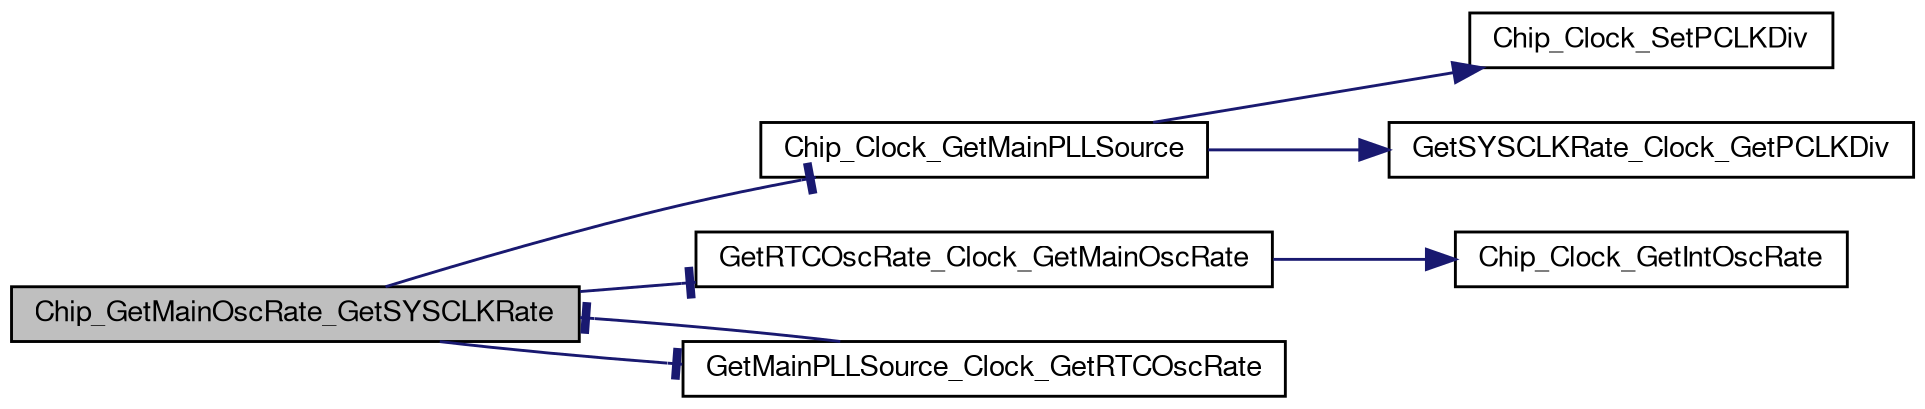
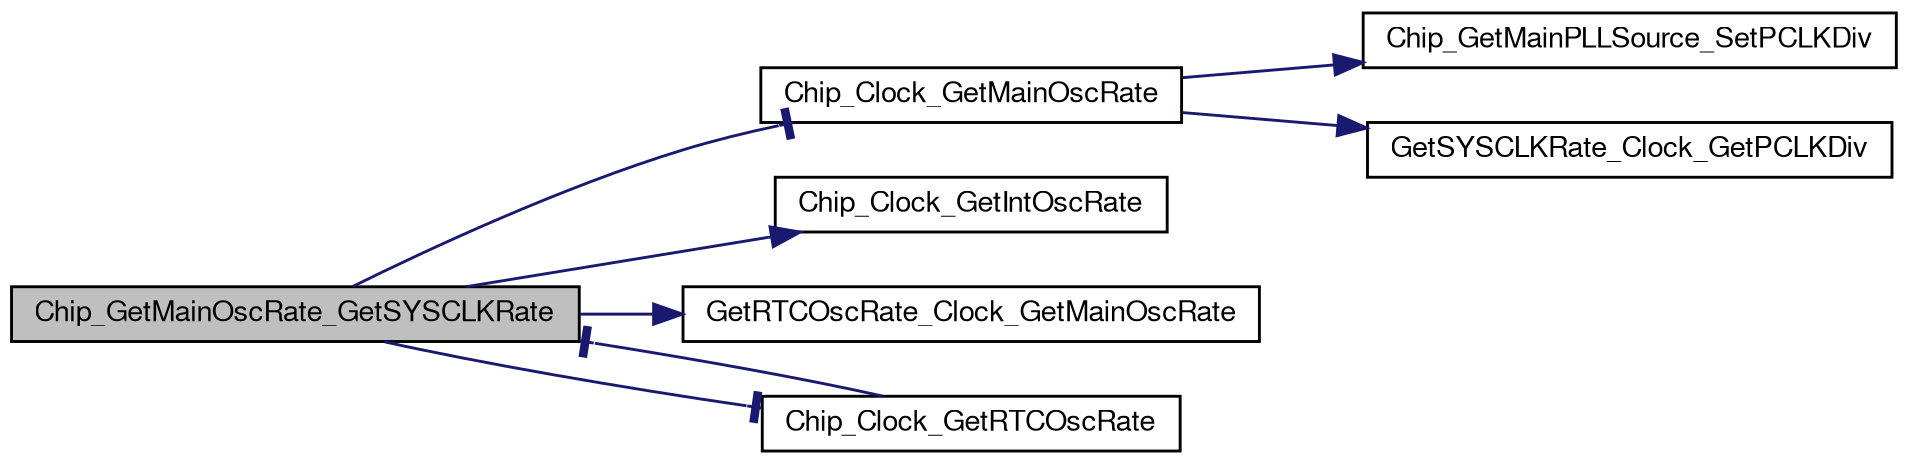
(1651, 40) -> (1630, 40)
(984, 150) -> (971, 95)
(1349, 259) -> (619, 262)
(631, 287) -> (617, 314)
(984, 369) -> (971, 424)
